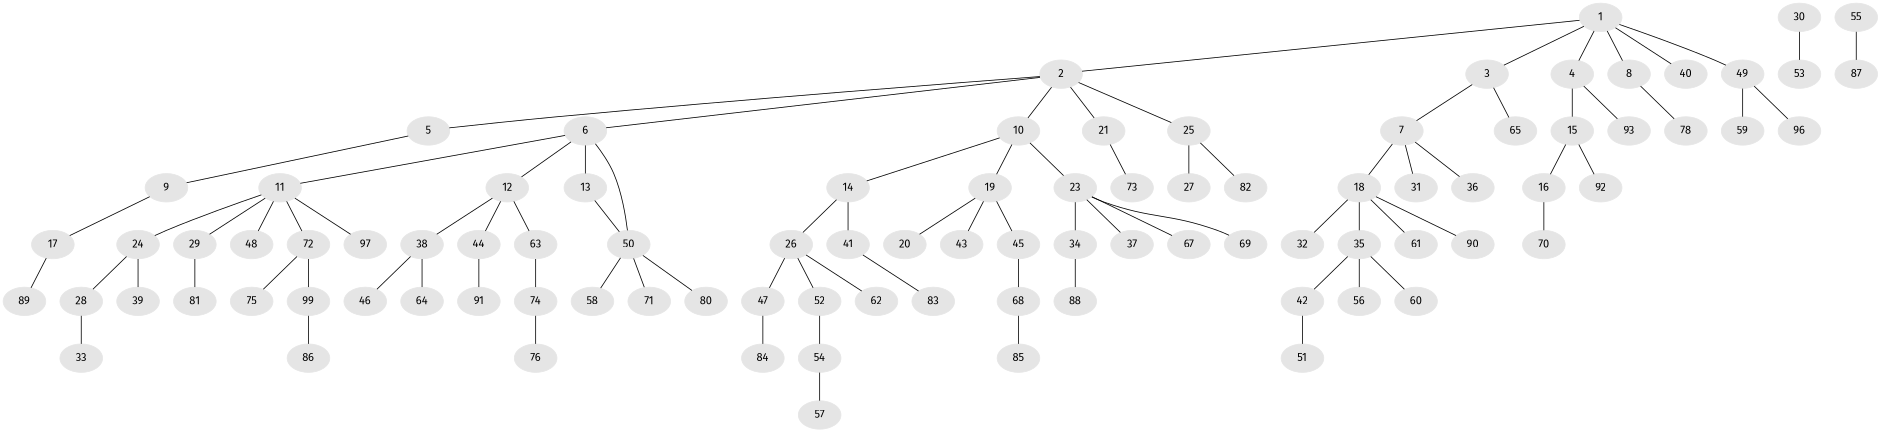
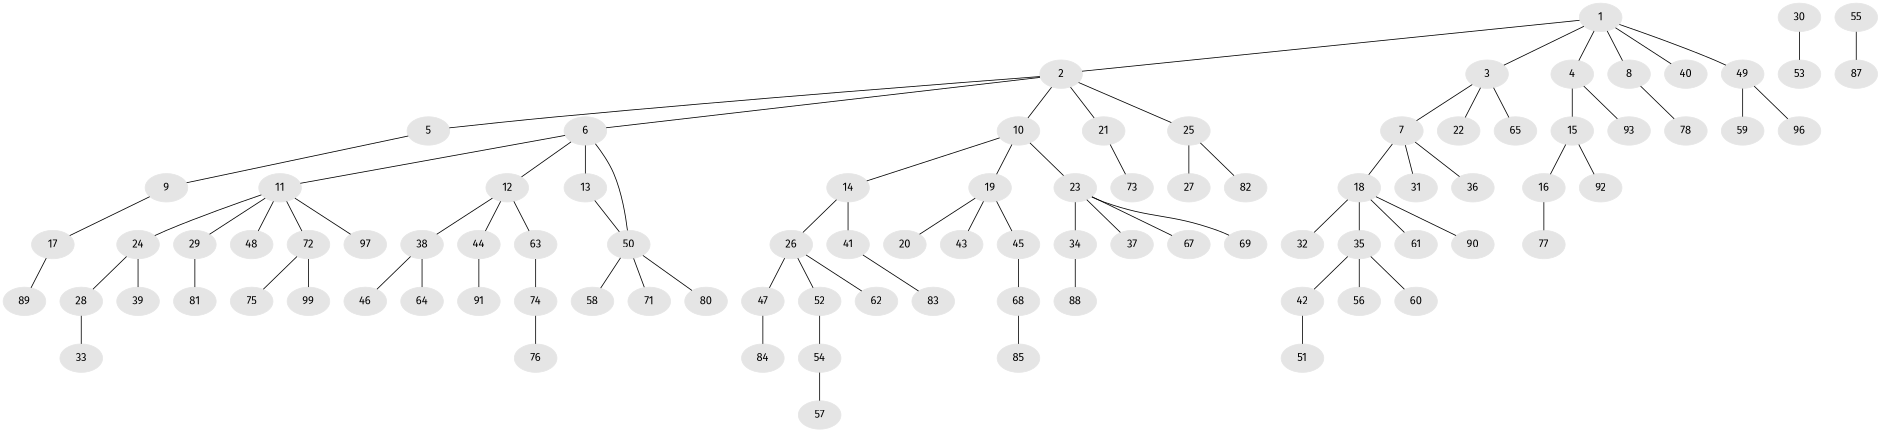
none -> (1459, 131)
(1544, 245) -> (1544, 245)
(308, 358) -> none
